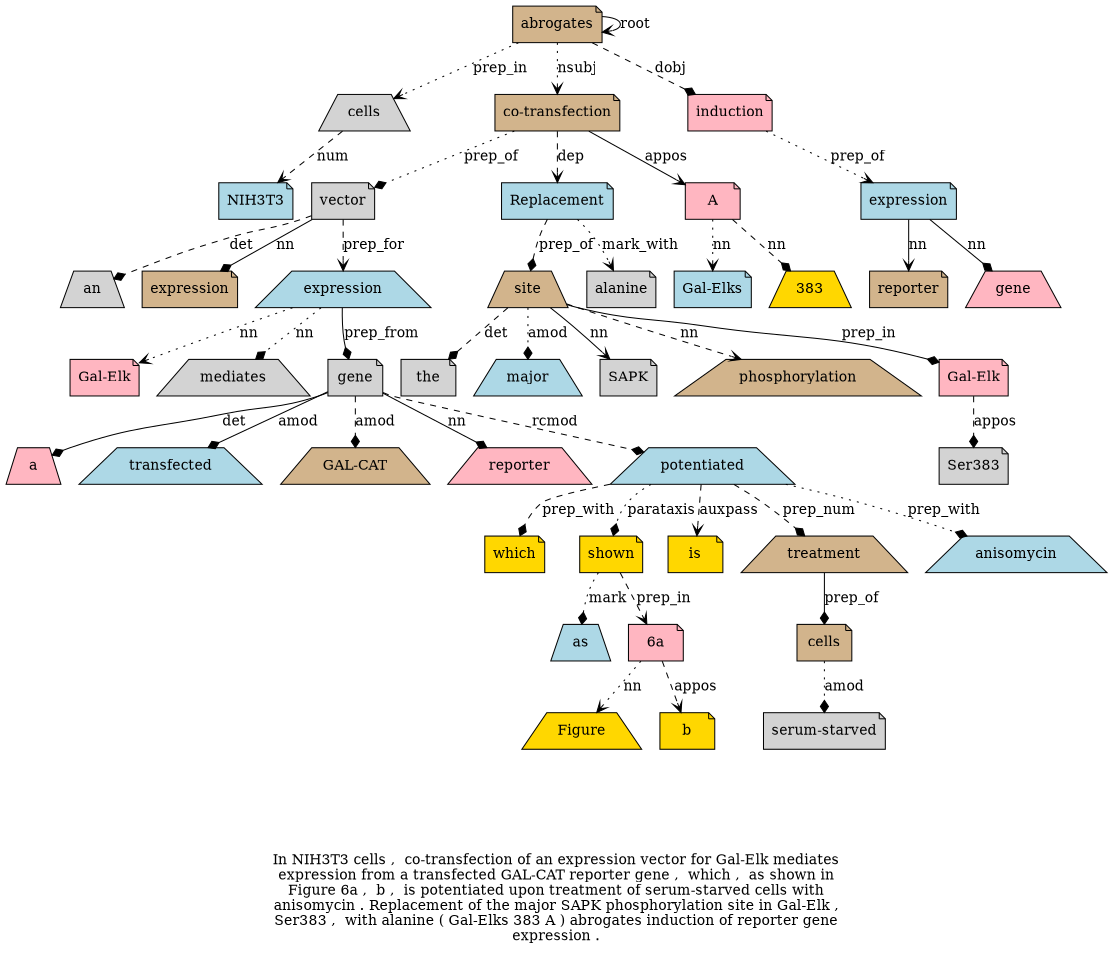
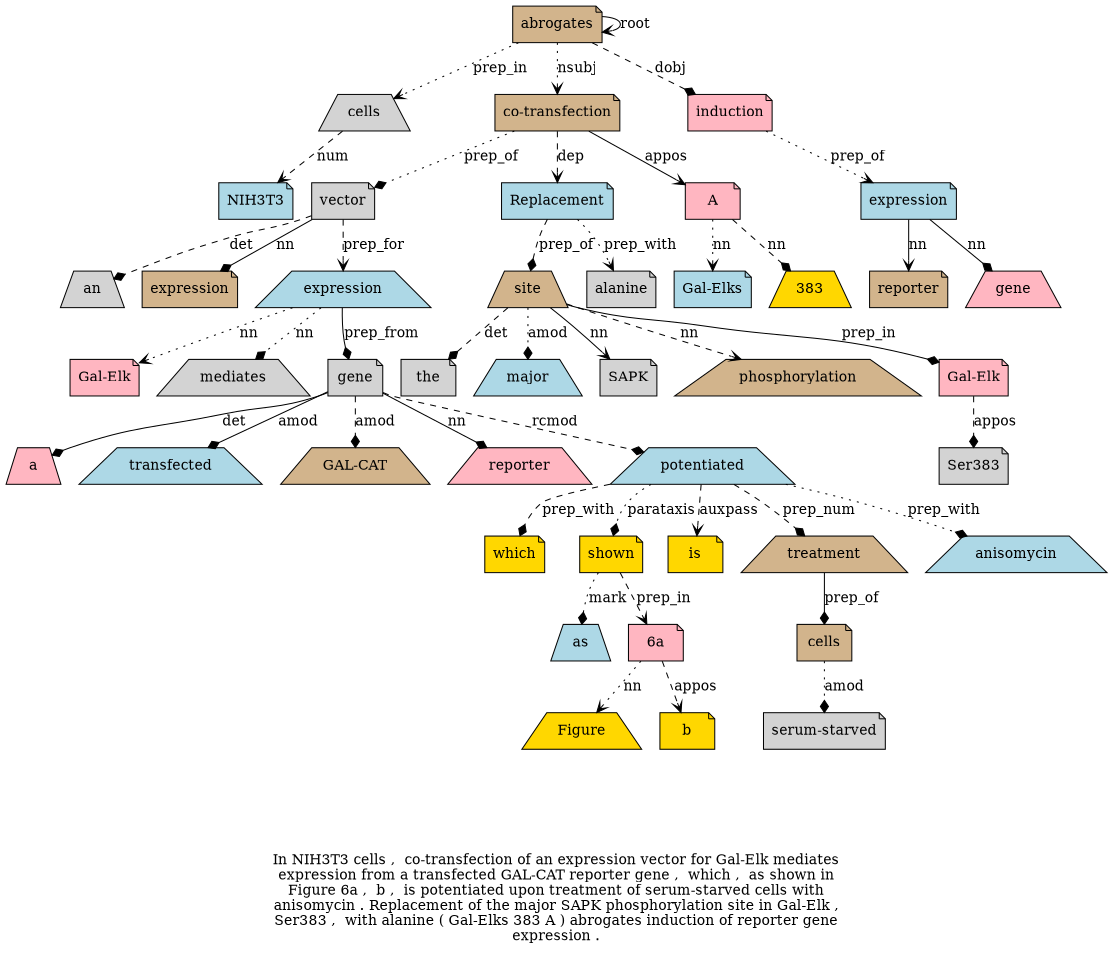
(641, 245) -> (641, 245)
